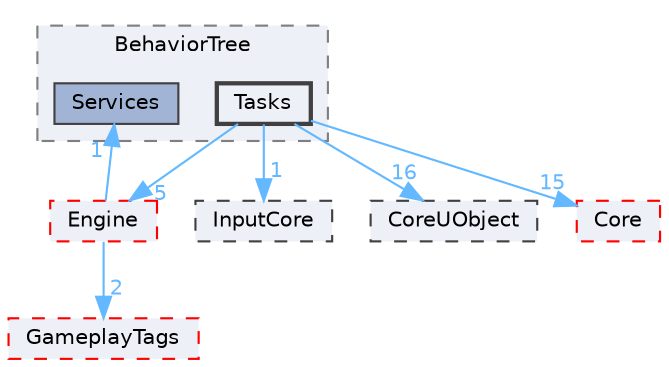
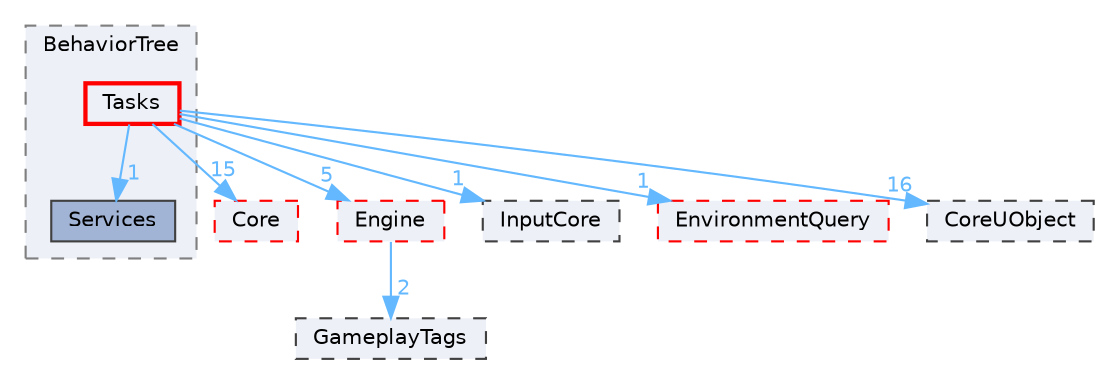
(264, 104) -> (132, 104)
(109, 173) -> (125, 152)
none -> (773, 221)
(104, 339) -> (391, 339)
